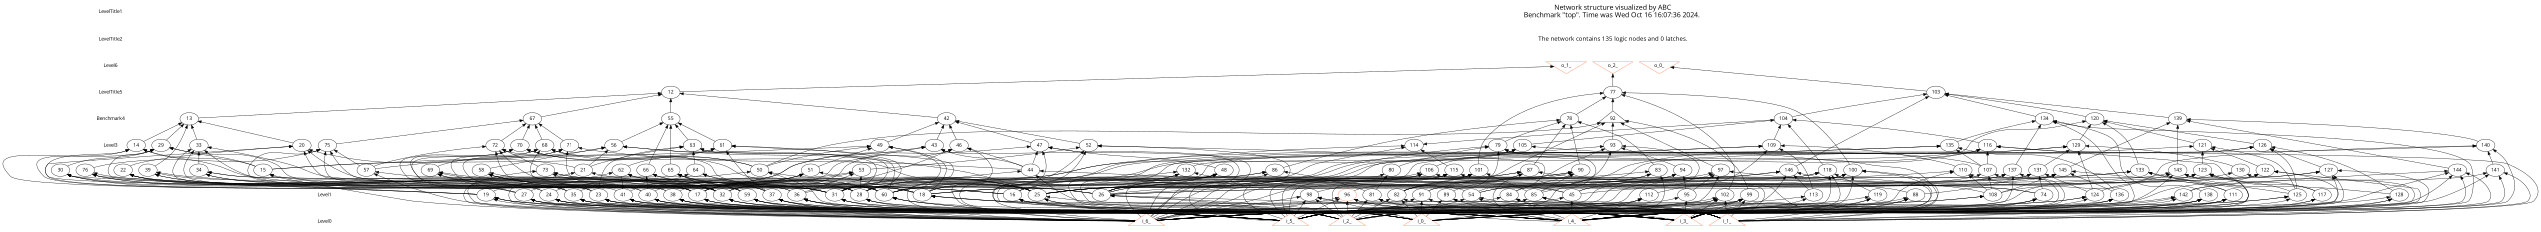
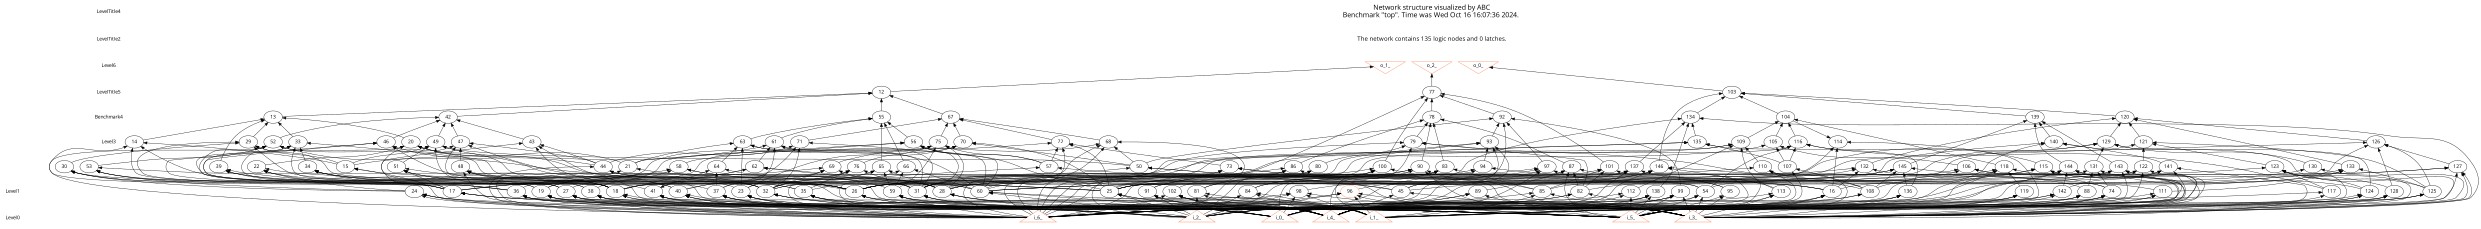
(111, 12) -> (109, 12)
(1613, 119) -> (1502, 117)
(1611, 200) -> (1409, 208)
